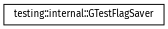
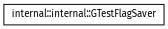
(84, 15) -> (84, 15)
